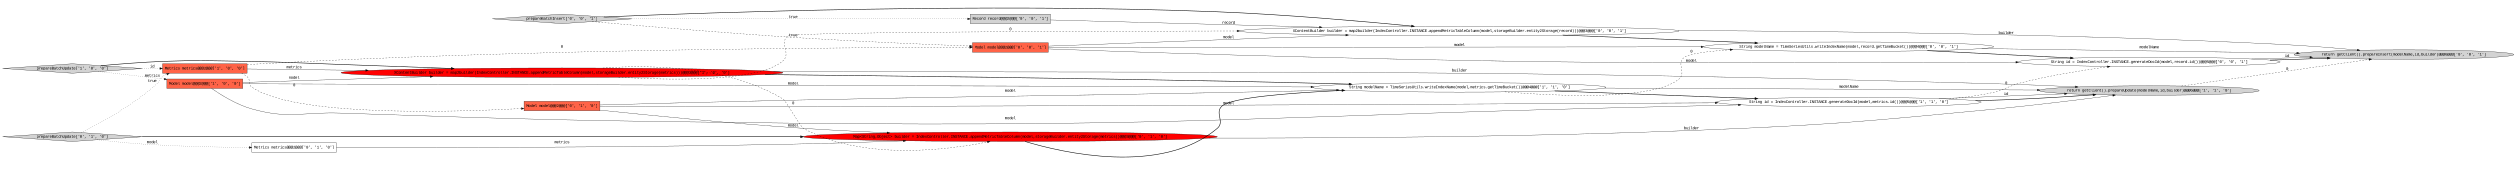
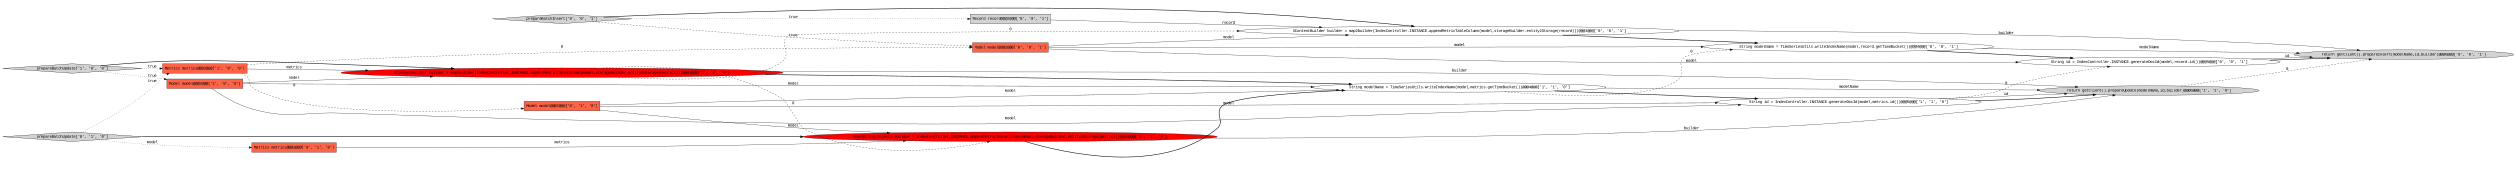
(152, 67) -> (152, 67)
(152, 76) -> (152, 76)
(294, 148) -> (294, 148)
